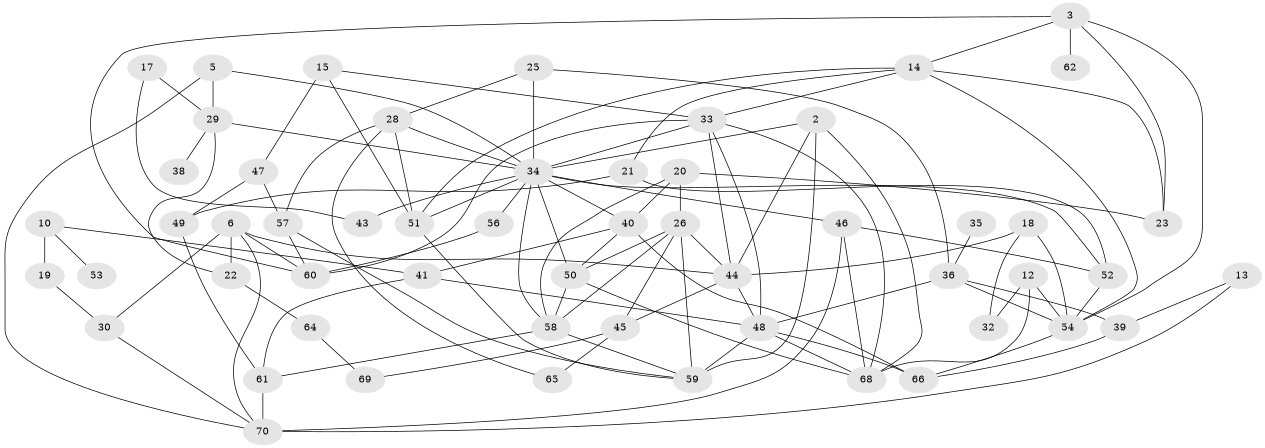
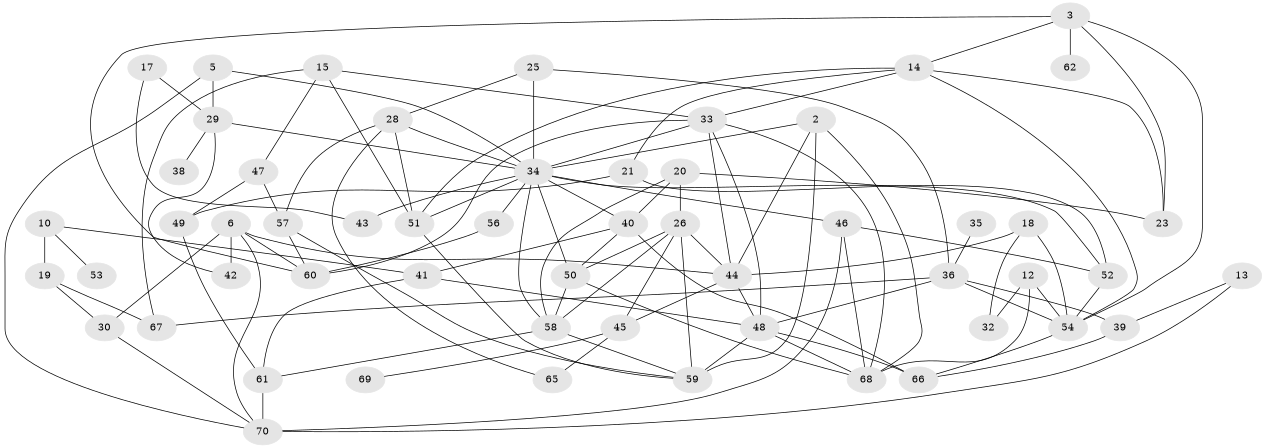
(231, 276) -> (231, 276)
none -> (157, 328)
(311, 328) -> none
